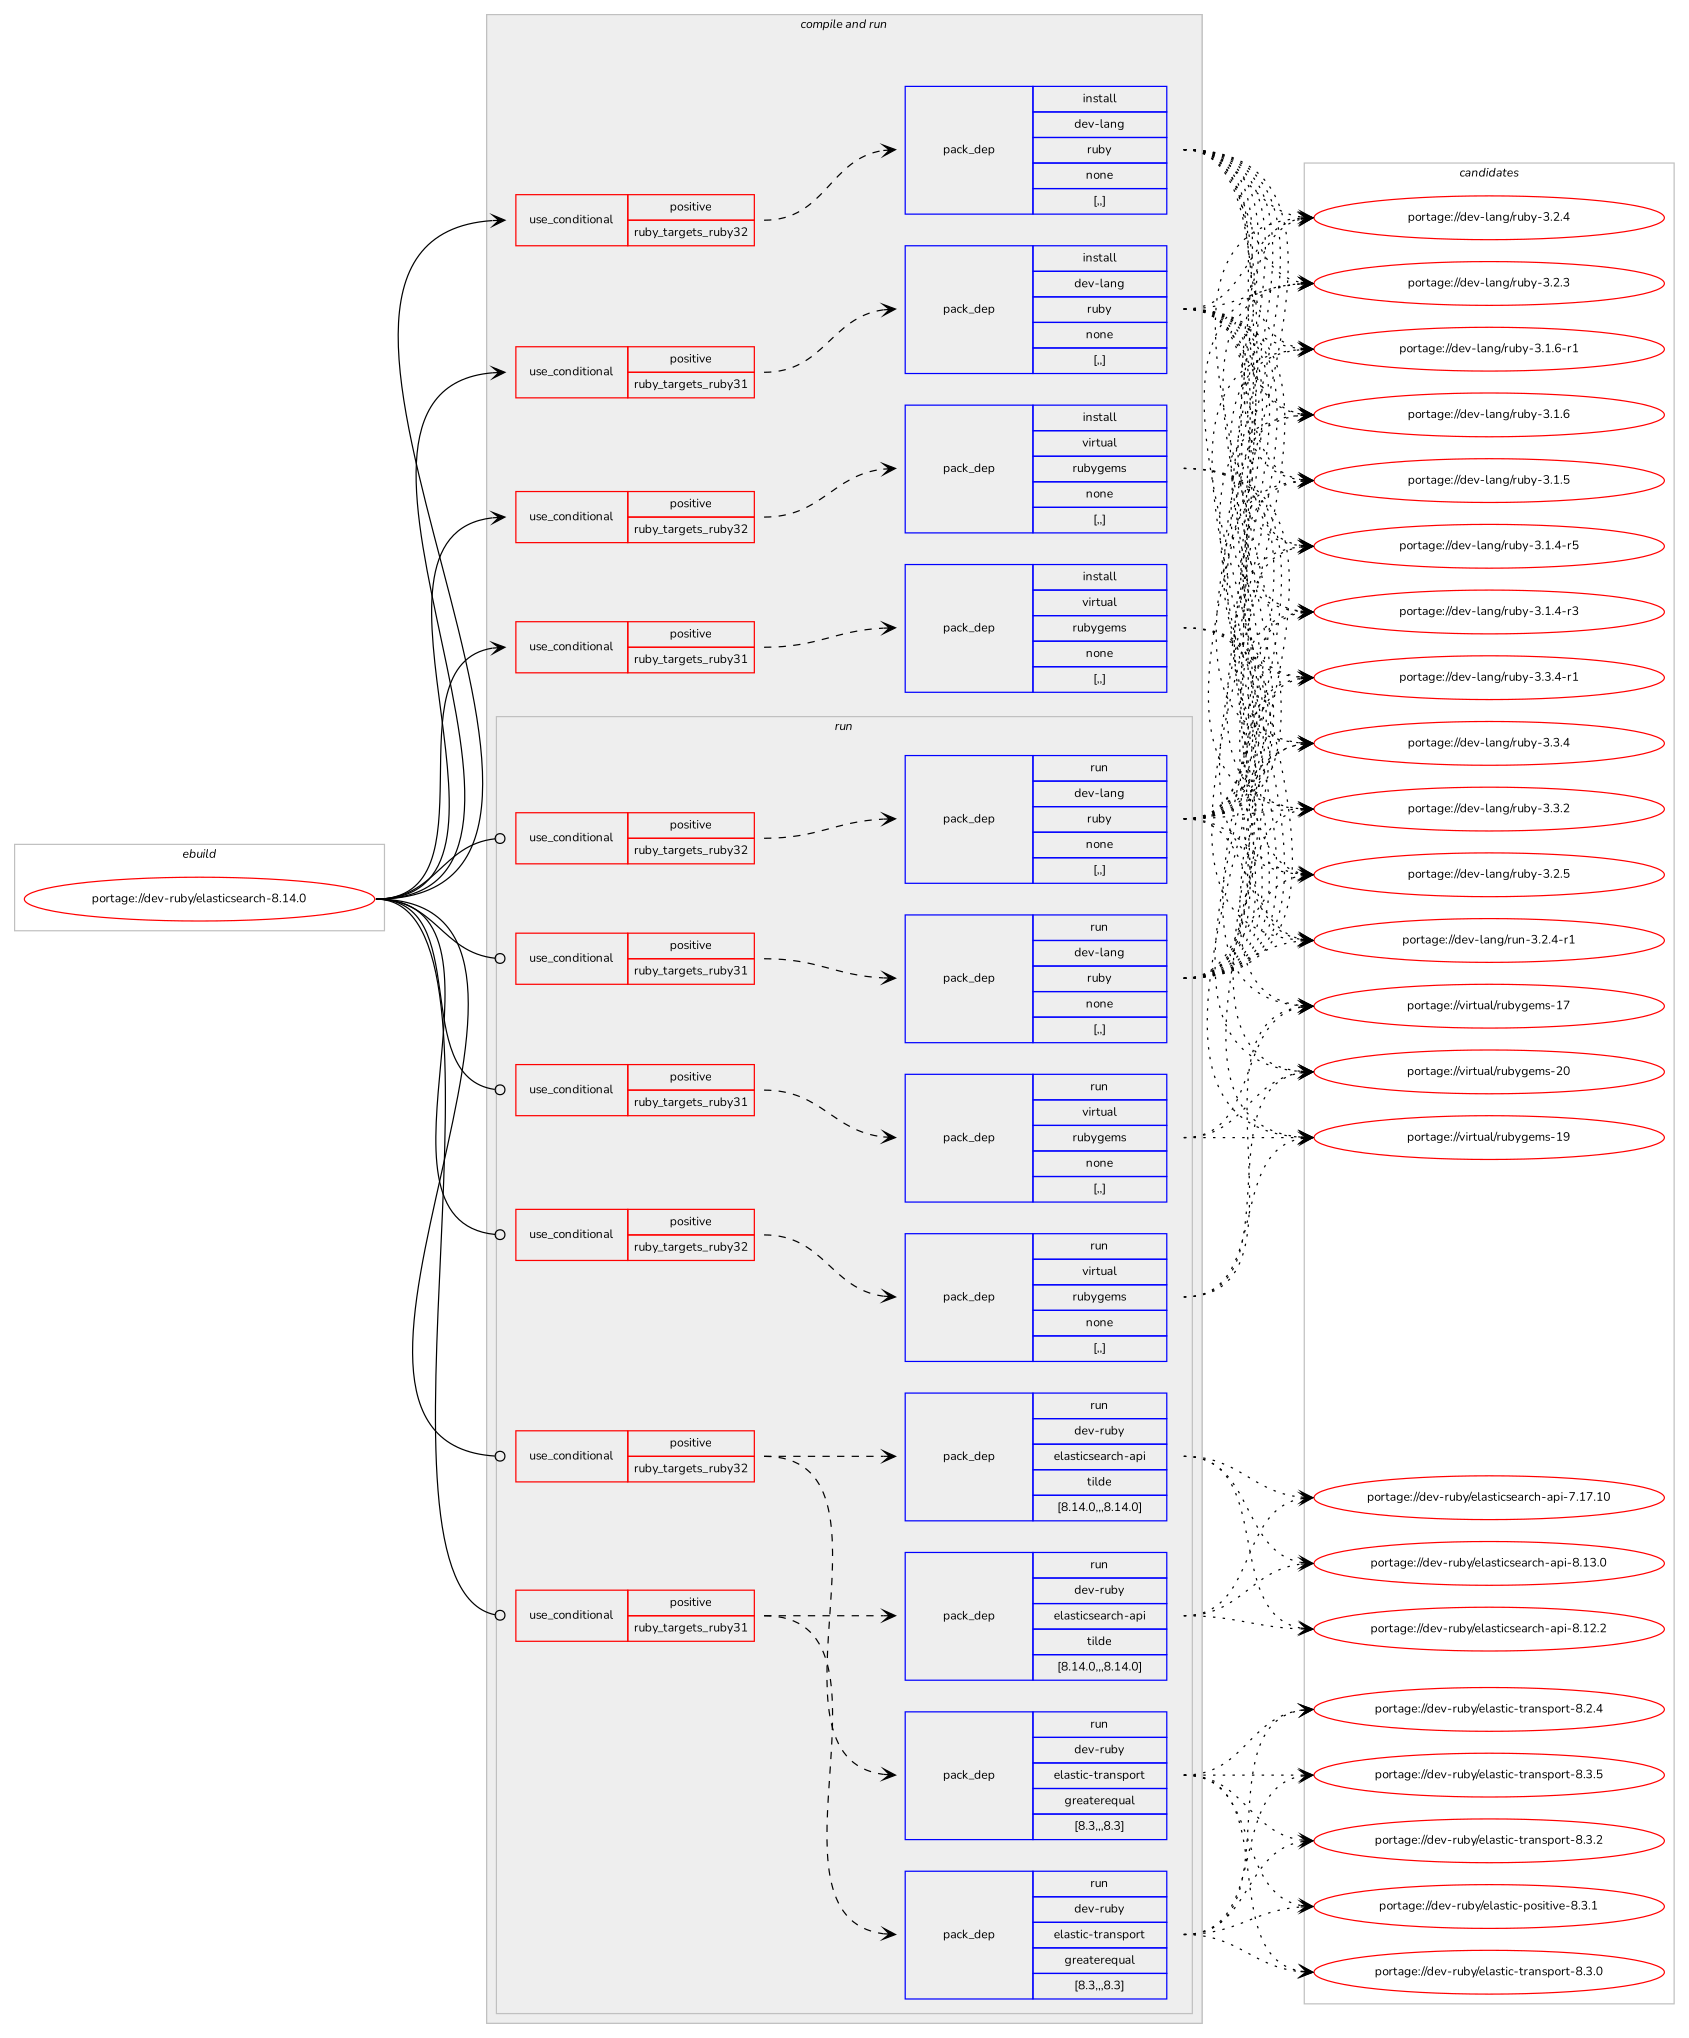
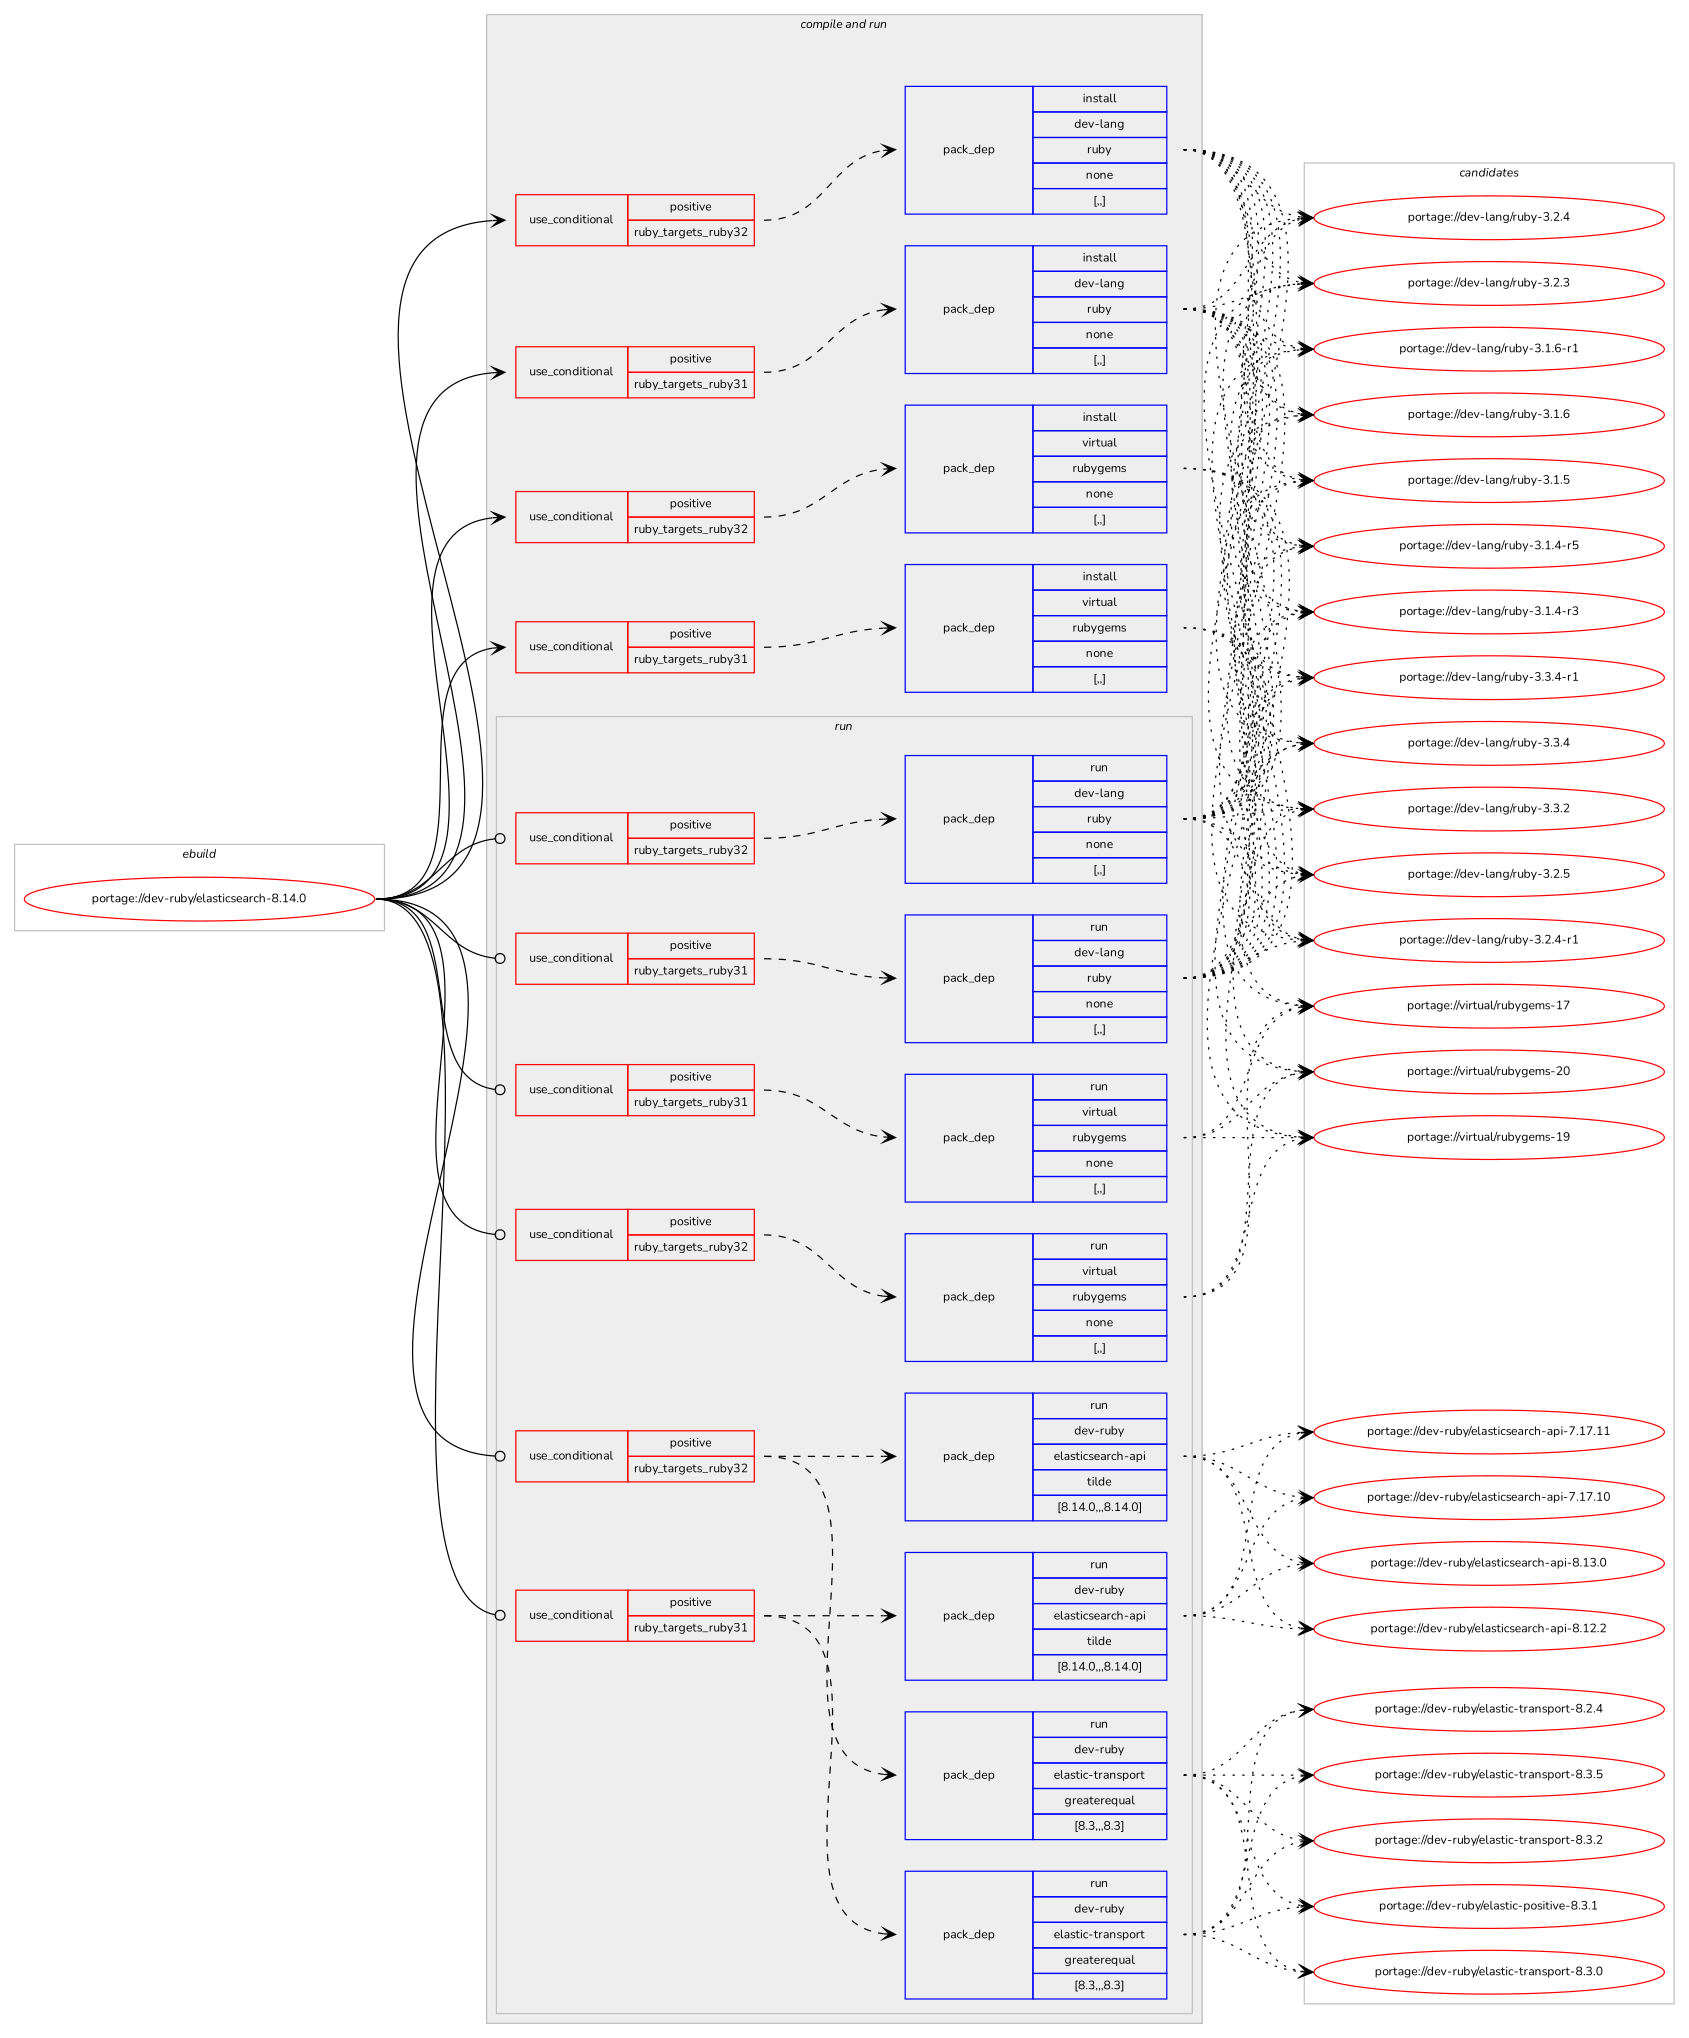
(1489, 940) -> (1489, 940)
none -> (1489, 1432)
